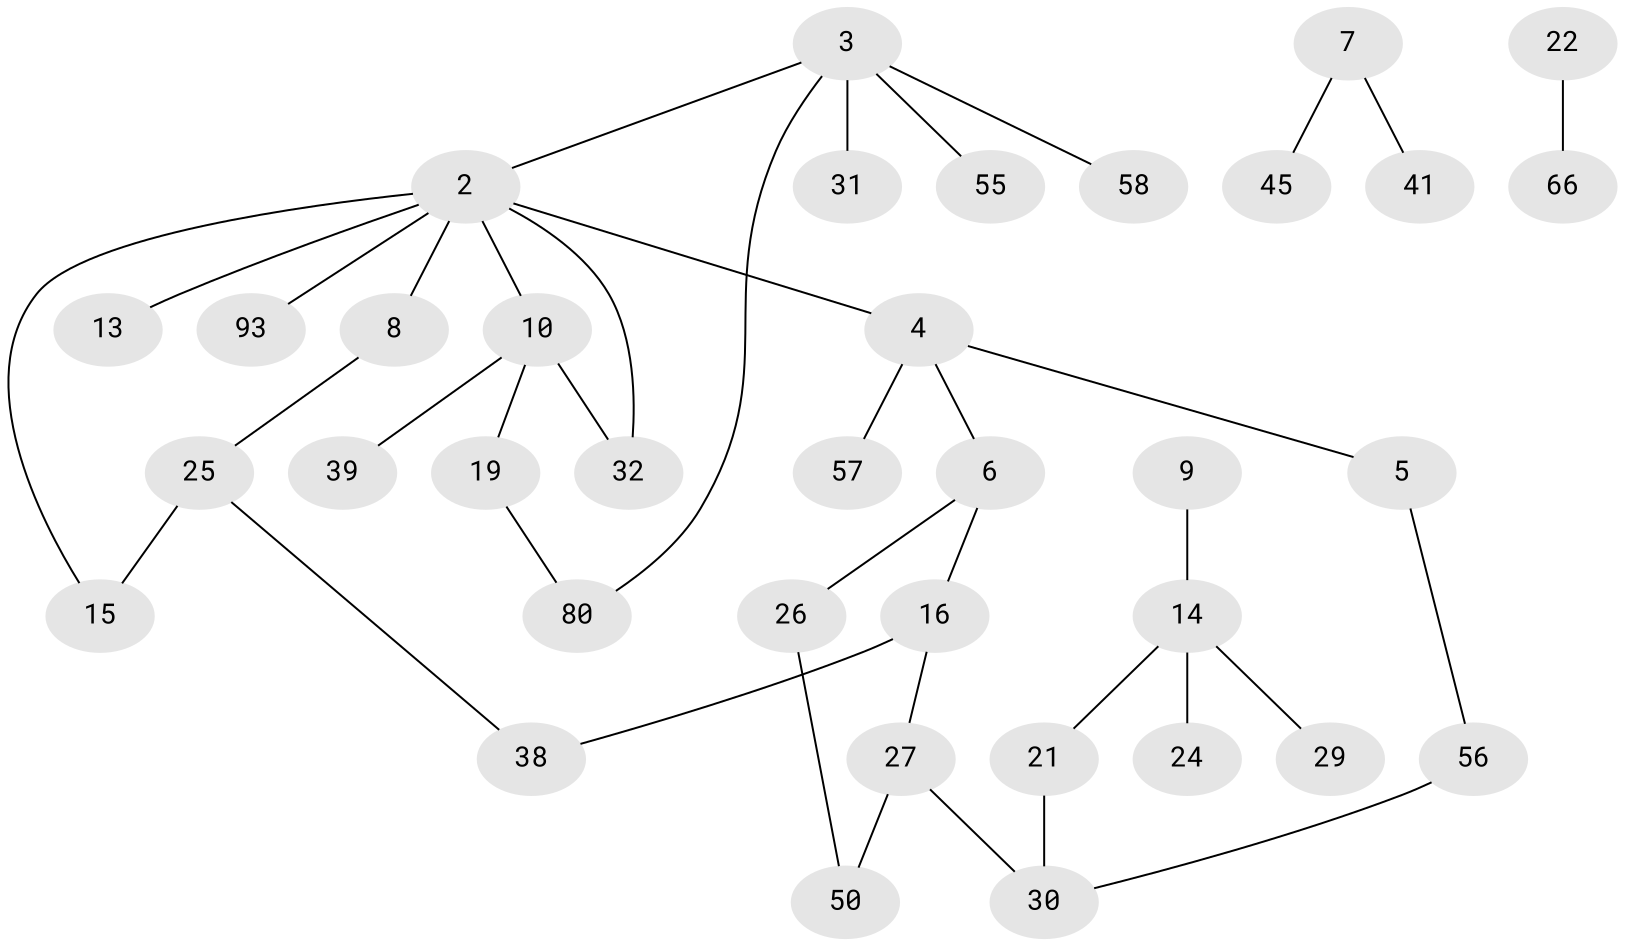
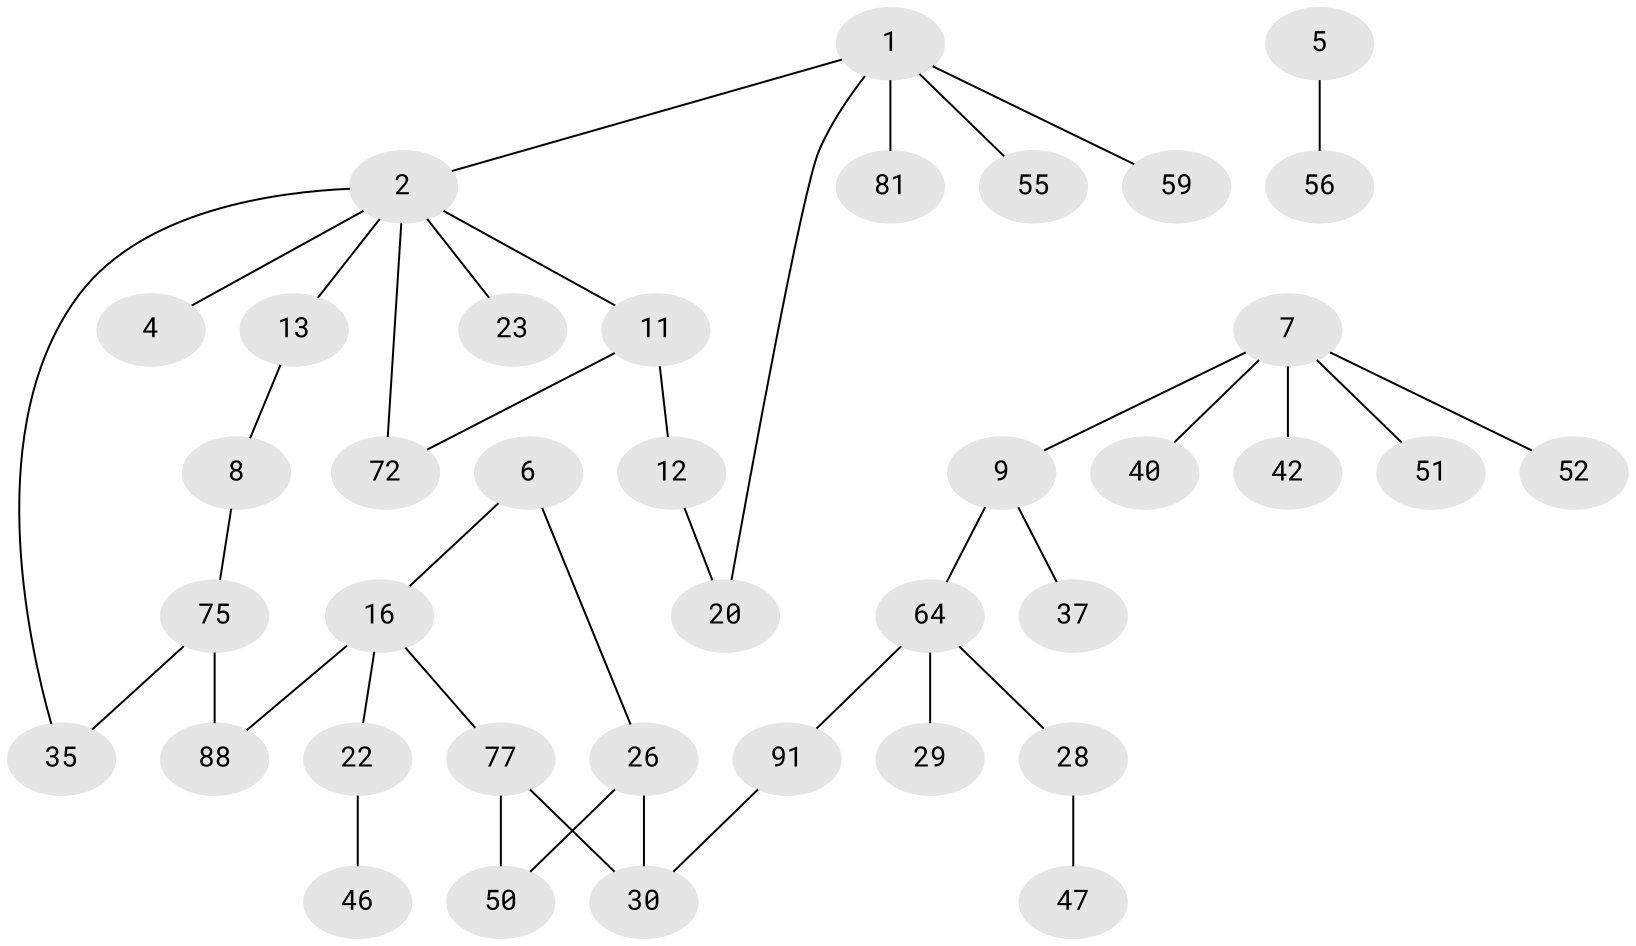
(847, 44) -> (890, 44)
(847, 187) -> (890, 187)
(1134, 187) -> (1177, 187)
(1277, 187) -> (1288, 473)
(1420, 187) -> (1431, 473)
(1563, 187) -> (358, 902)
(430, 258) -> (265, 402)
(251, 330) -> (513, 330)
(537, 330) -> (656, 330)
none -> (1145, 401)
(955, 402) -> none
(1161, 402) -> none
(199, 473) -> (215, 616)
(343, 473) -> none
(486, 473) -> (672, 473)
(629, 473) -> (386, 473)
(847, 473) -> none
none -> (1145, 473)
none -> (1574, 473)
(100, 616) -> (62, 759)
(577, 616) -> (725, 616)
none -> (1073, 616)
(1187, 616) -> (930, 616)
none -> (369, 687)
(531, 759) -> (215, 759)
(901, 759) -> (501, 759)
(1044, 759) -> (787, 759)
(1187, 759) -> (1073, 759)
(1265, 841) -> (644, 831)
none -> (1073, 902)
